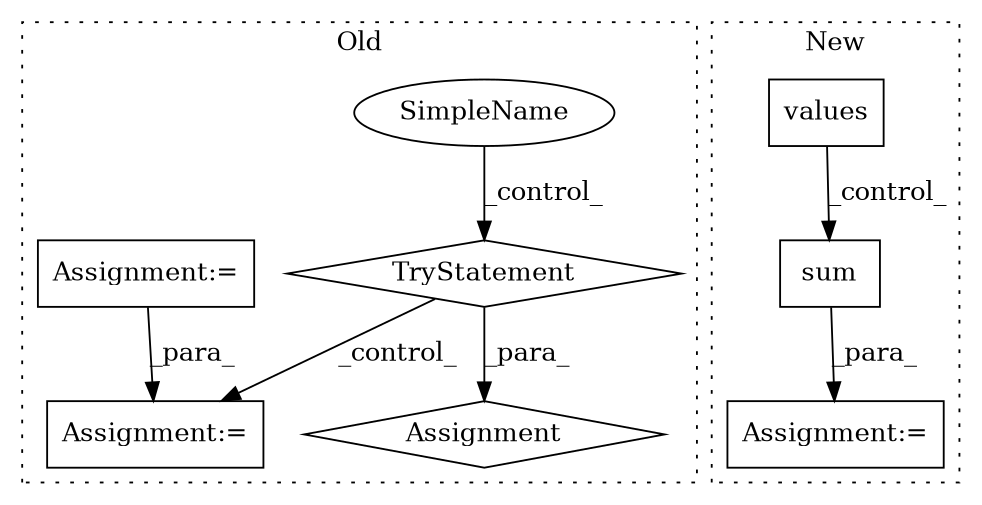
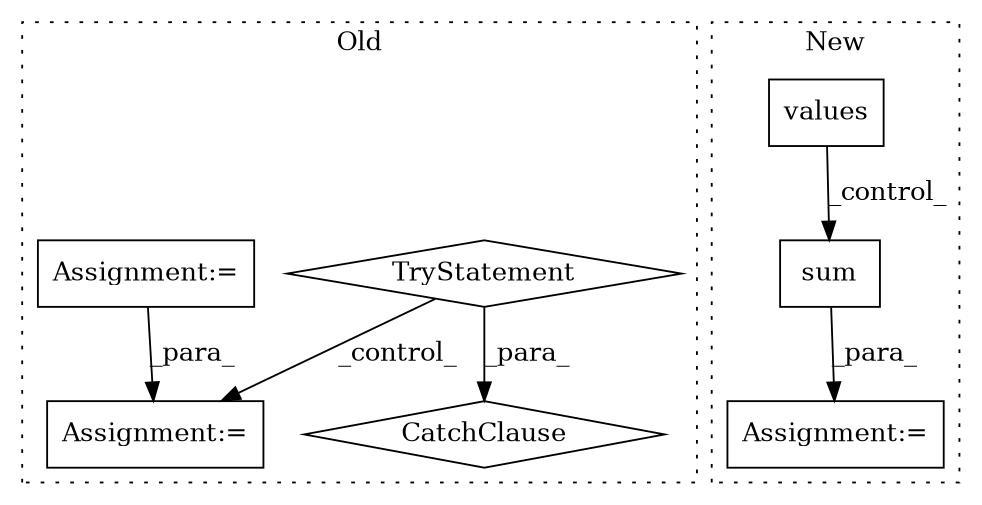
(484, 113) -> none
(484, 434) -> (484, 434)
